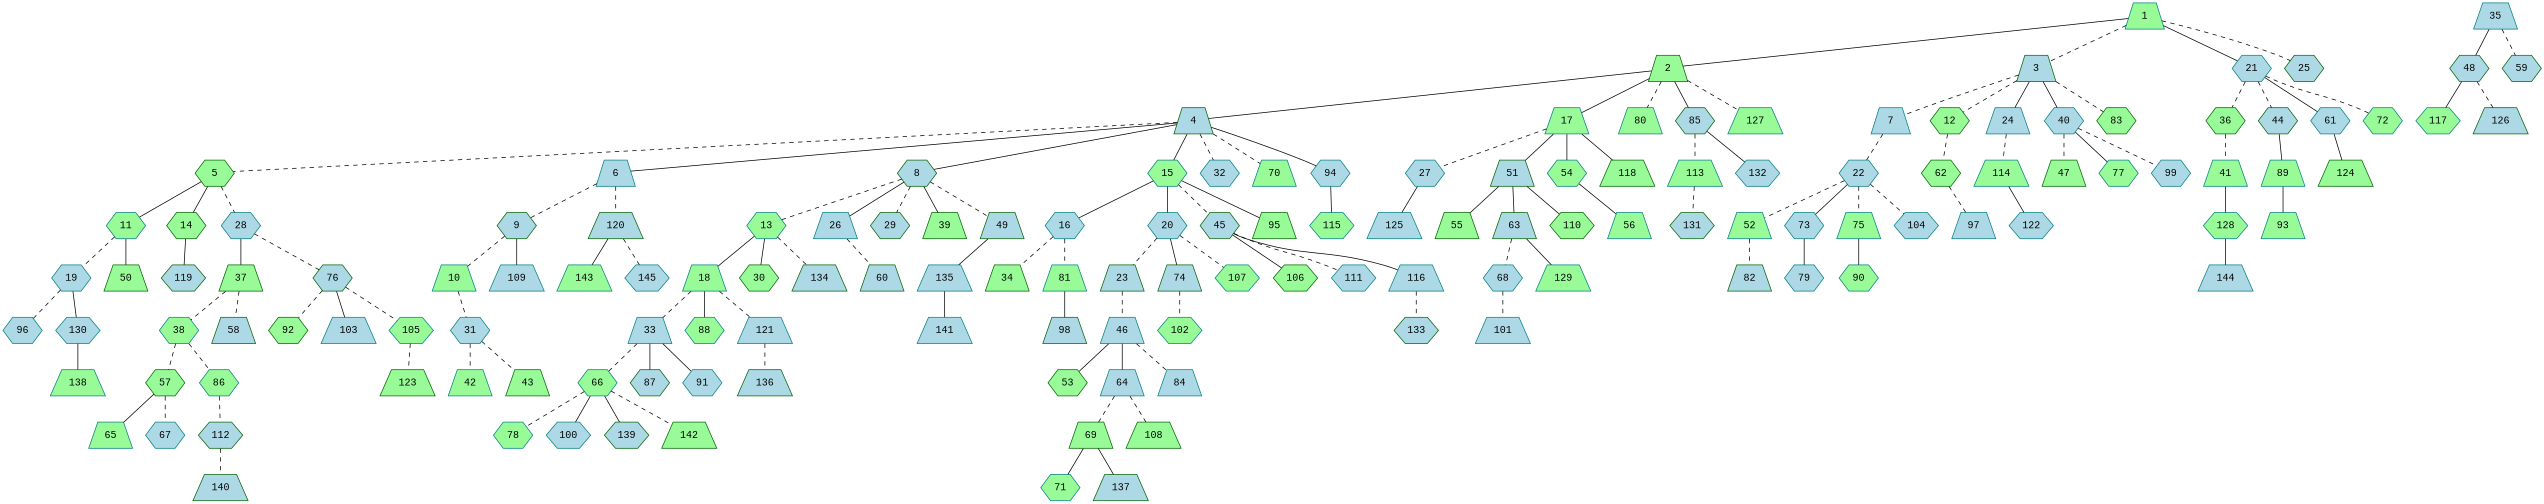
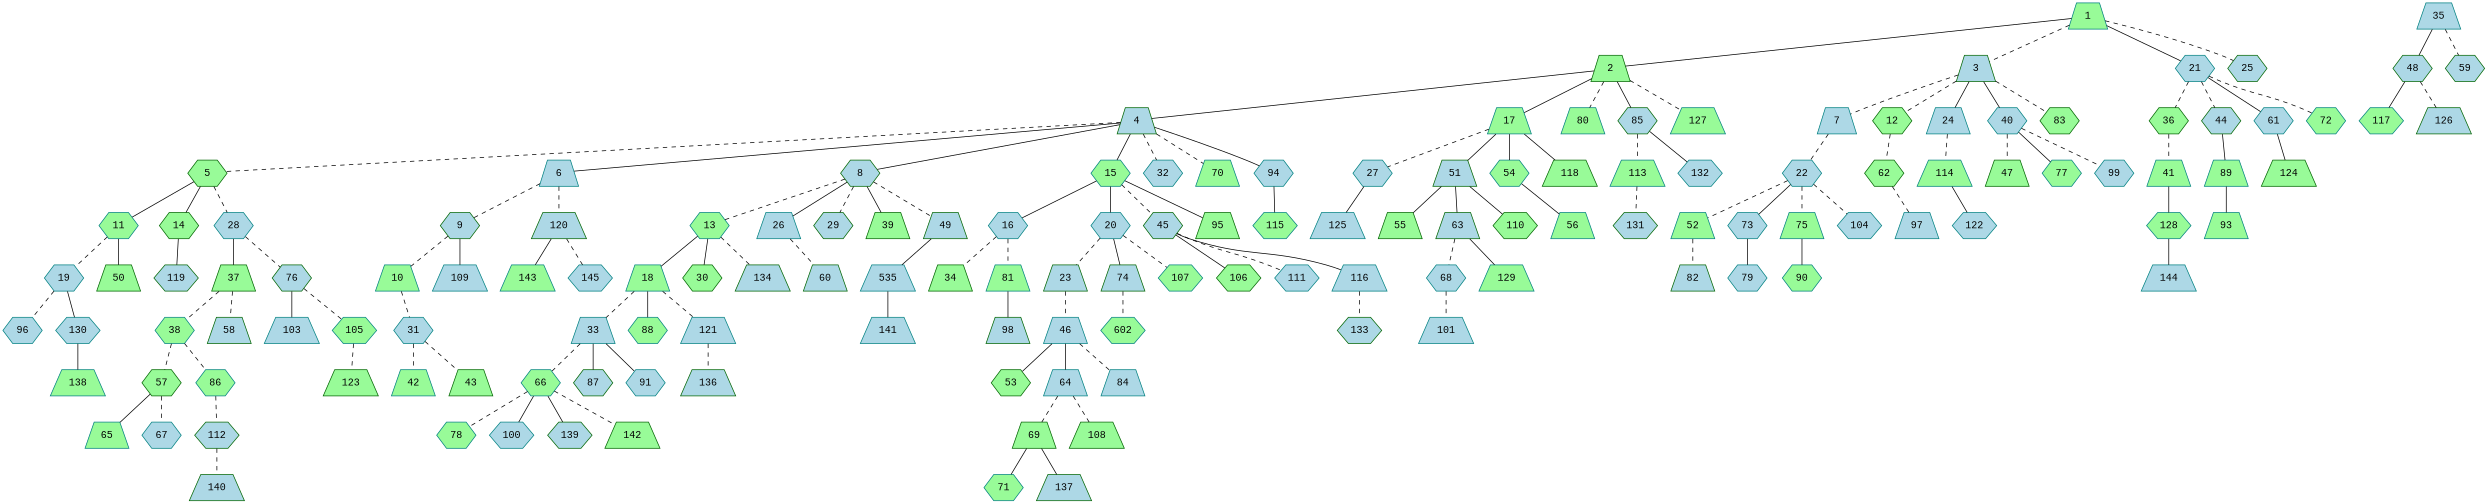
(945, 278) -> (888, 278)
(288, 330) -> none
(1180, 330) -> (1123, 330)
